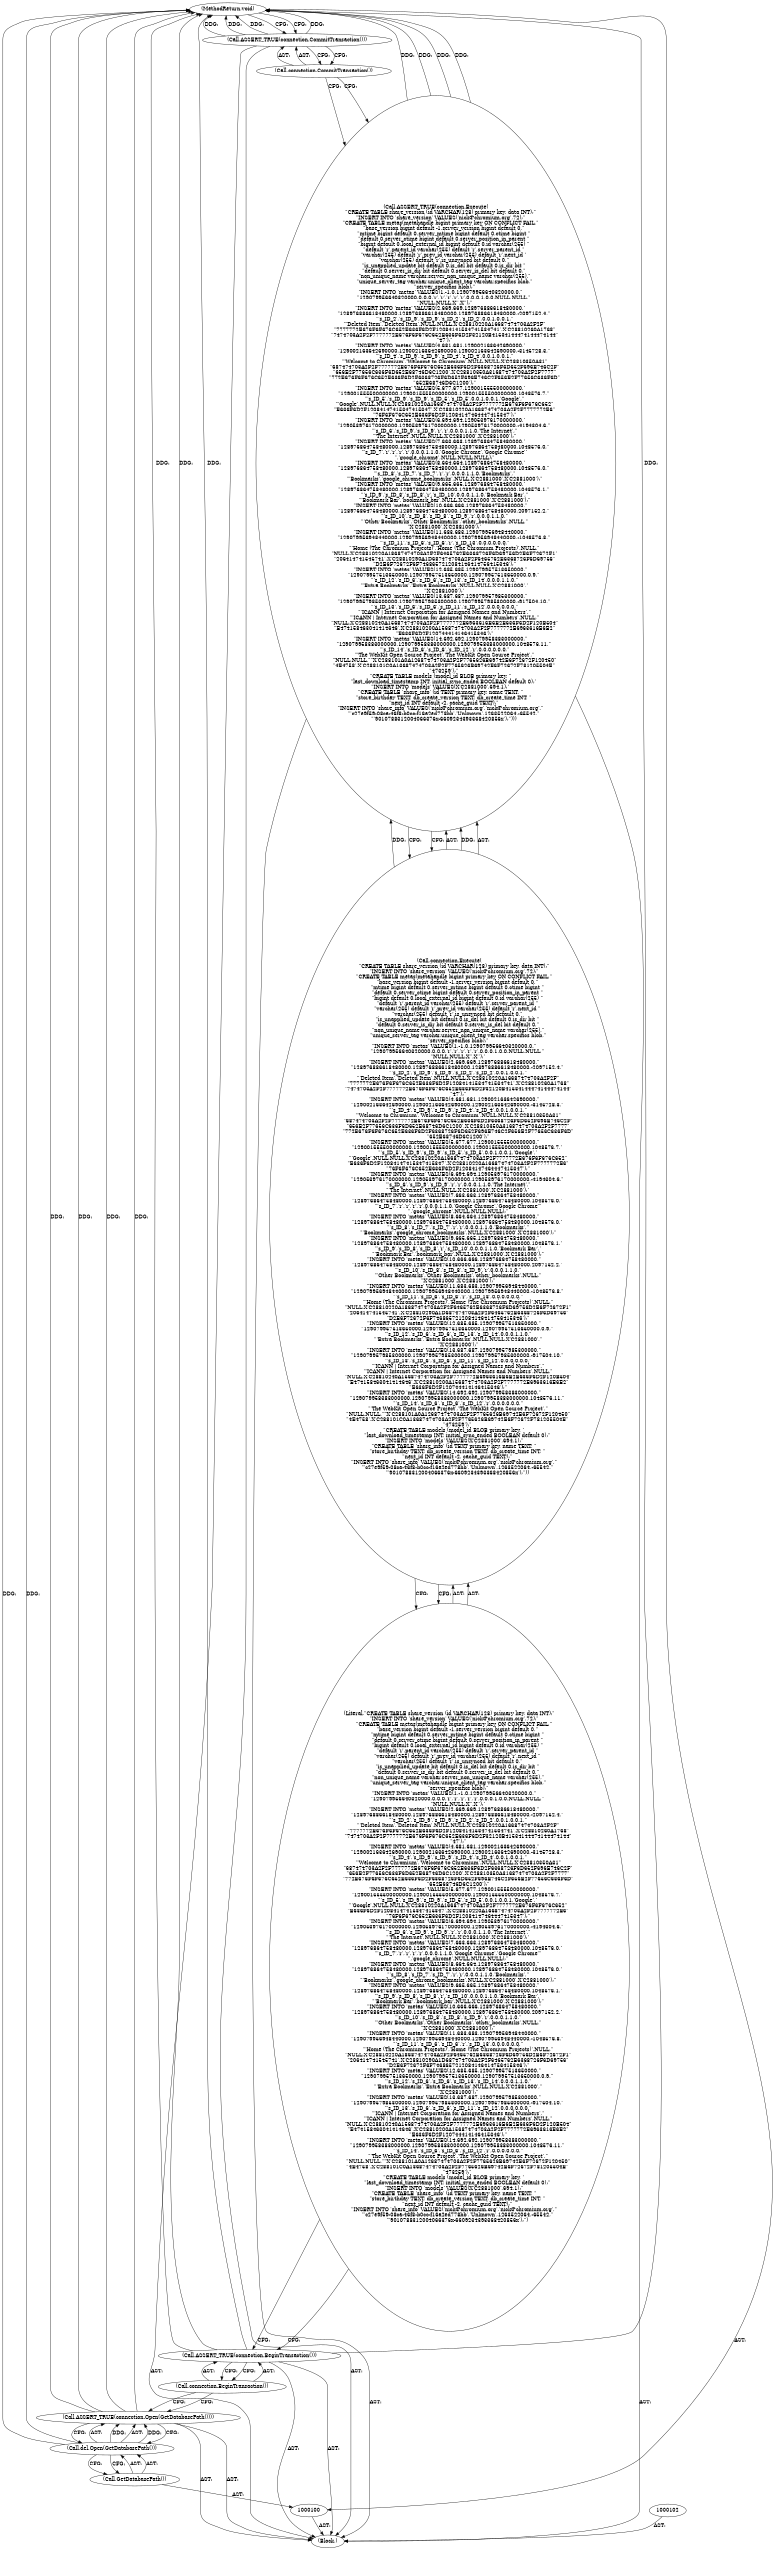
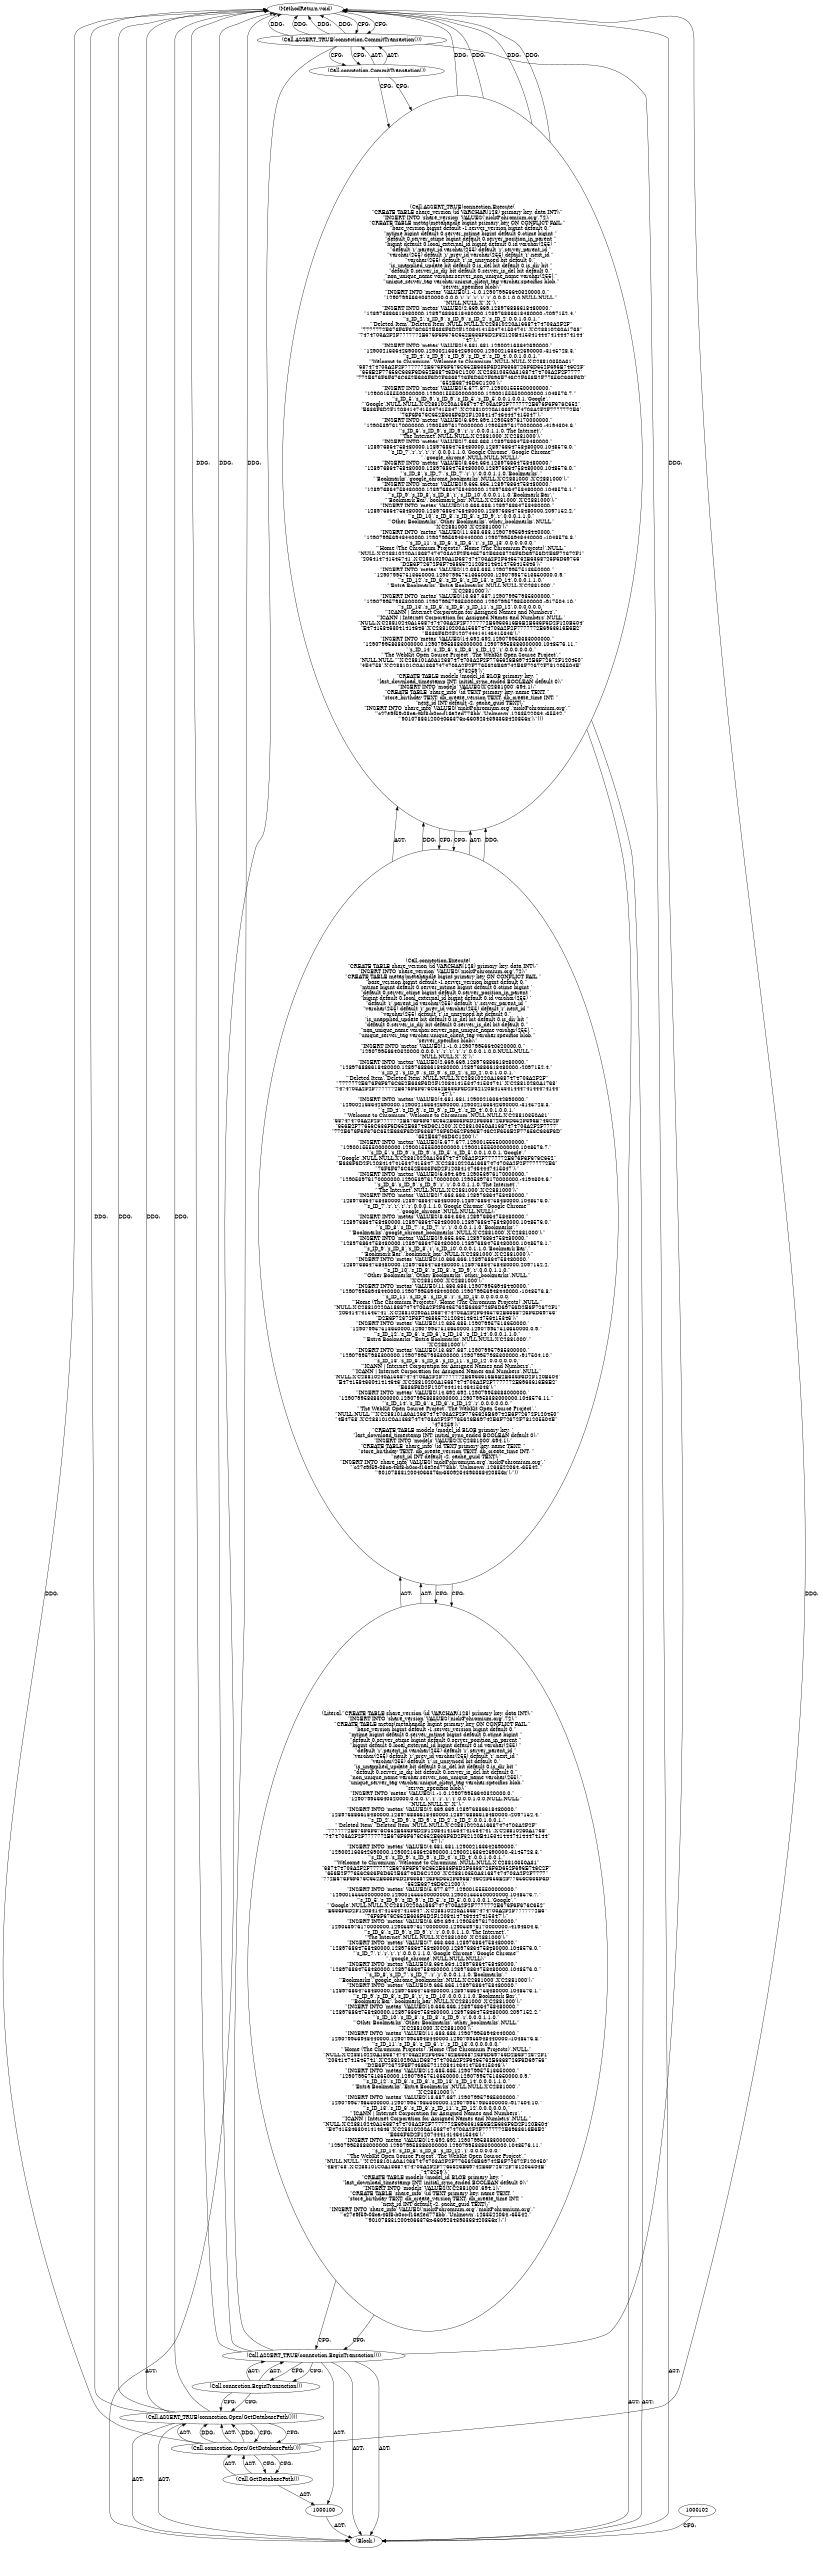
(666, 1224) -> (334, 2430)
(112, 2449) -> (246, 2449)
(661, 2526) -> (691, 2526)
